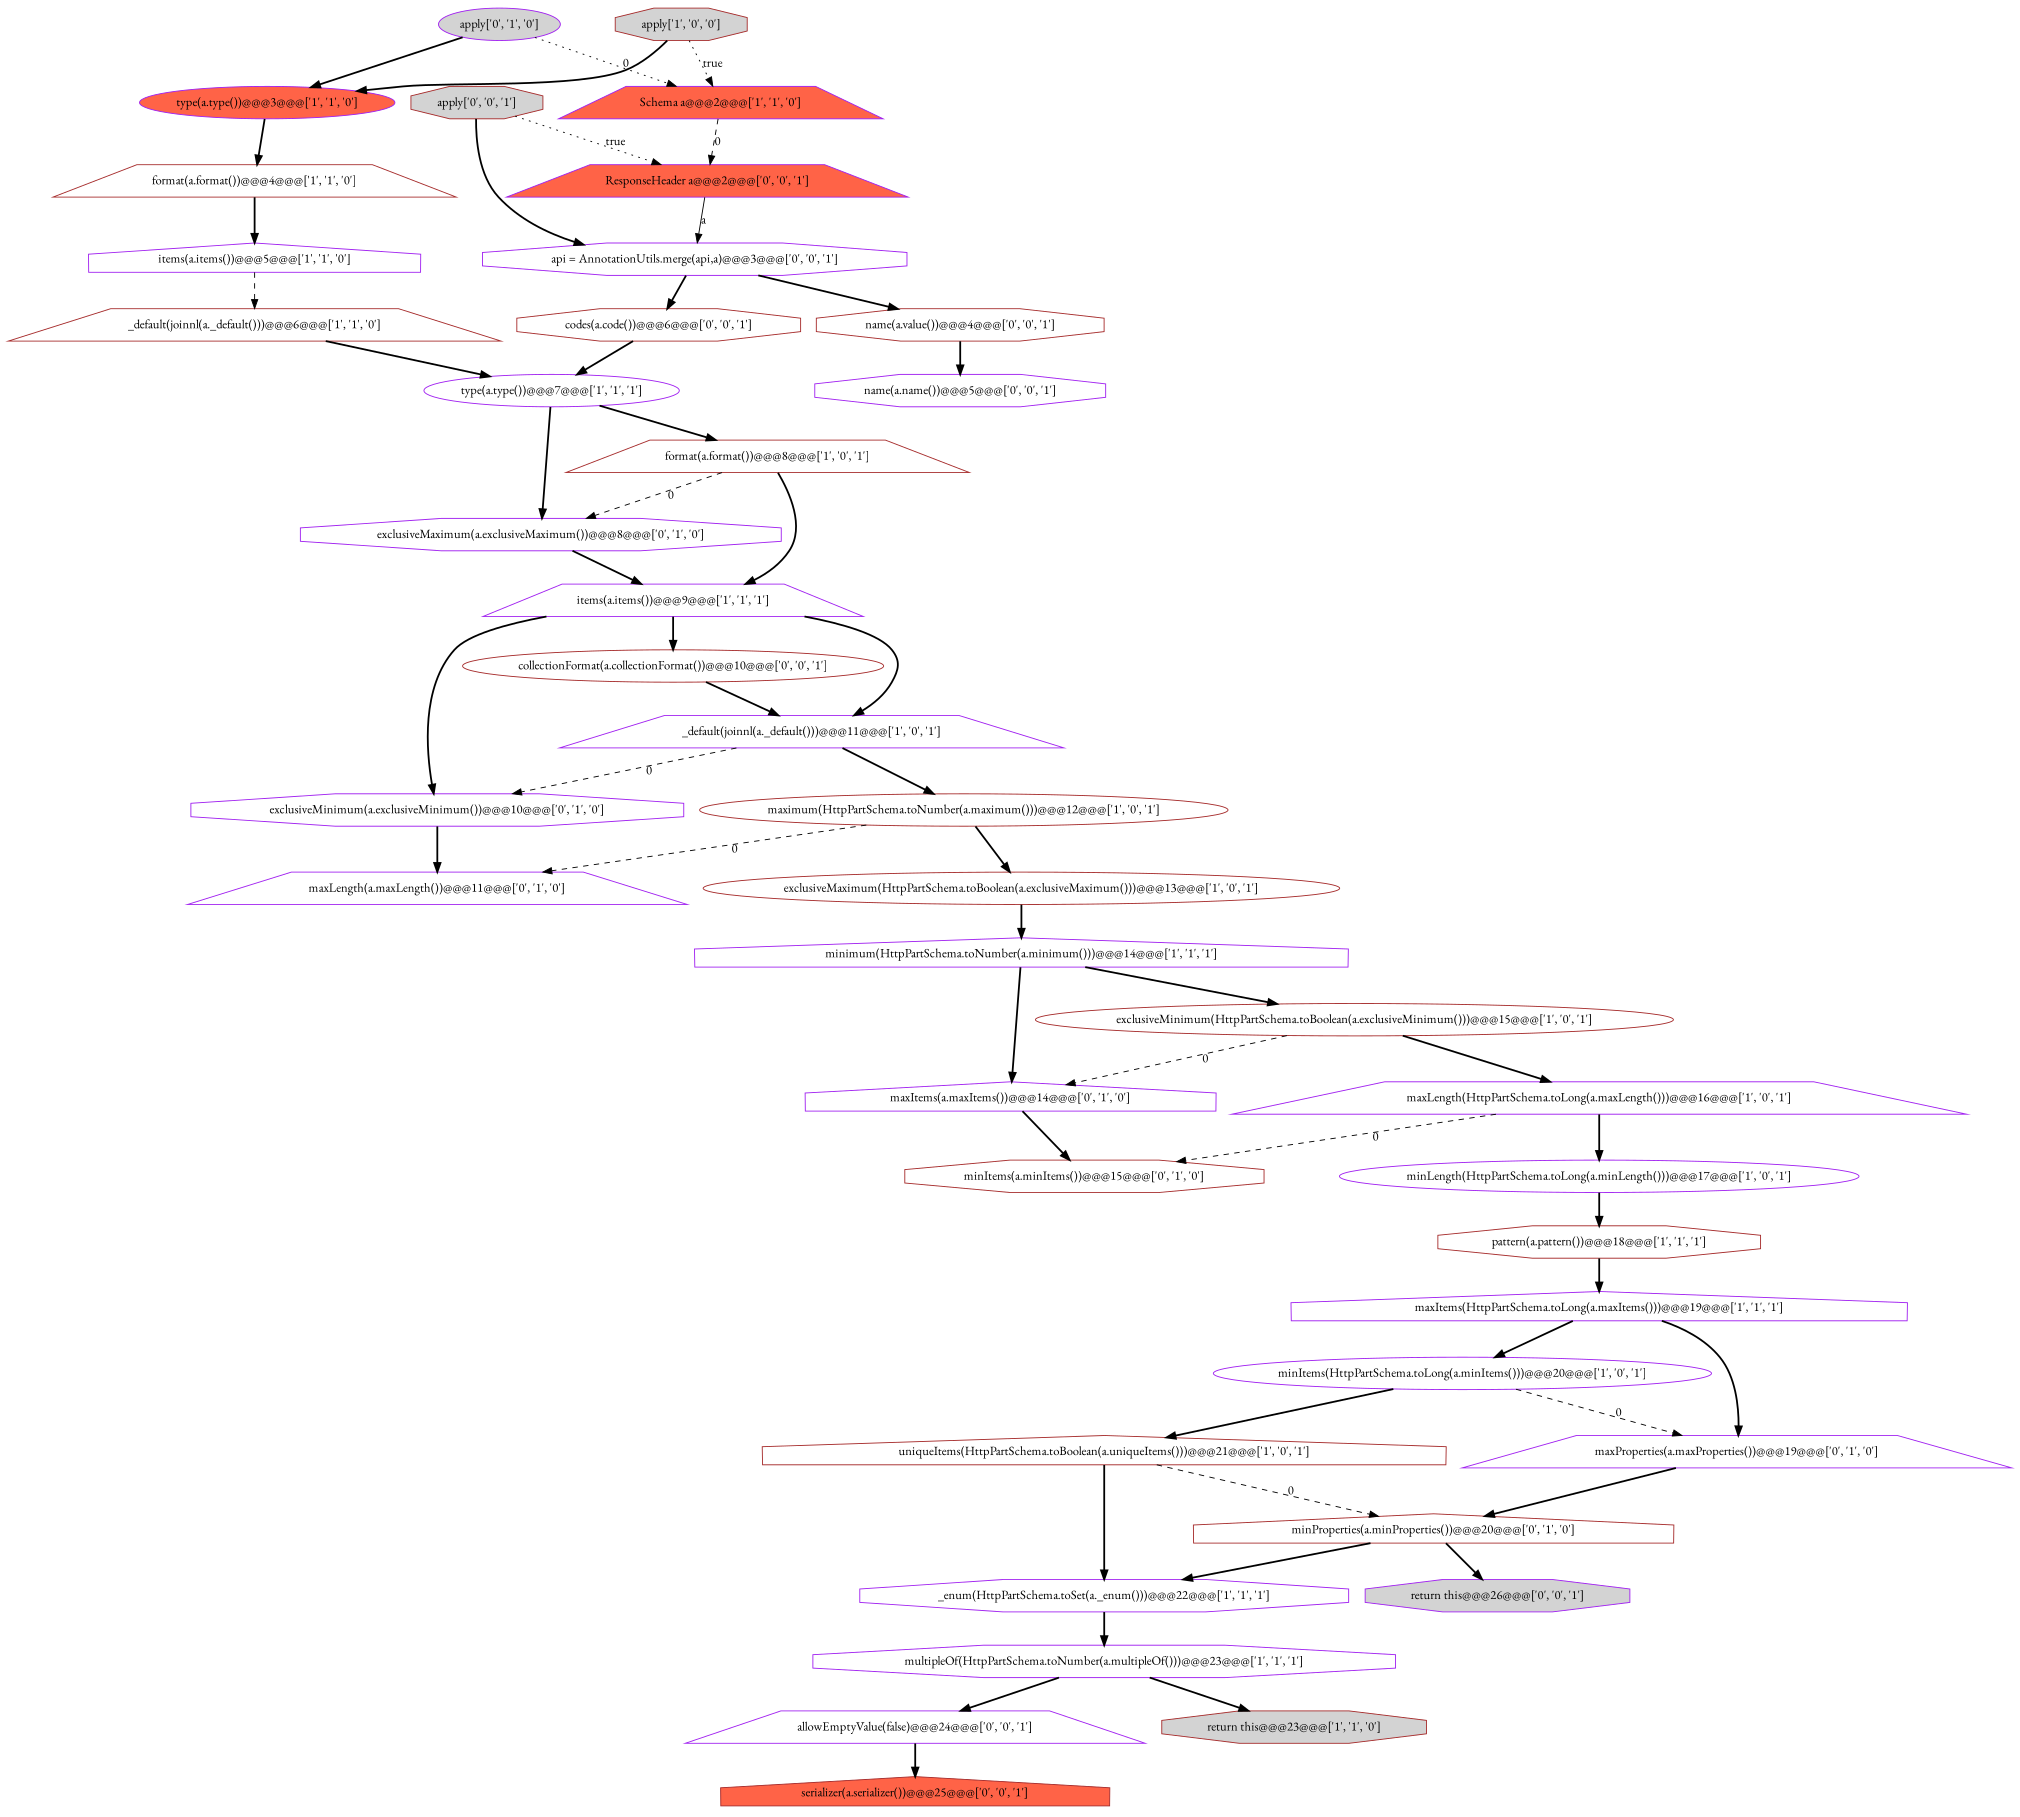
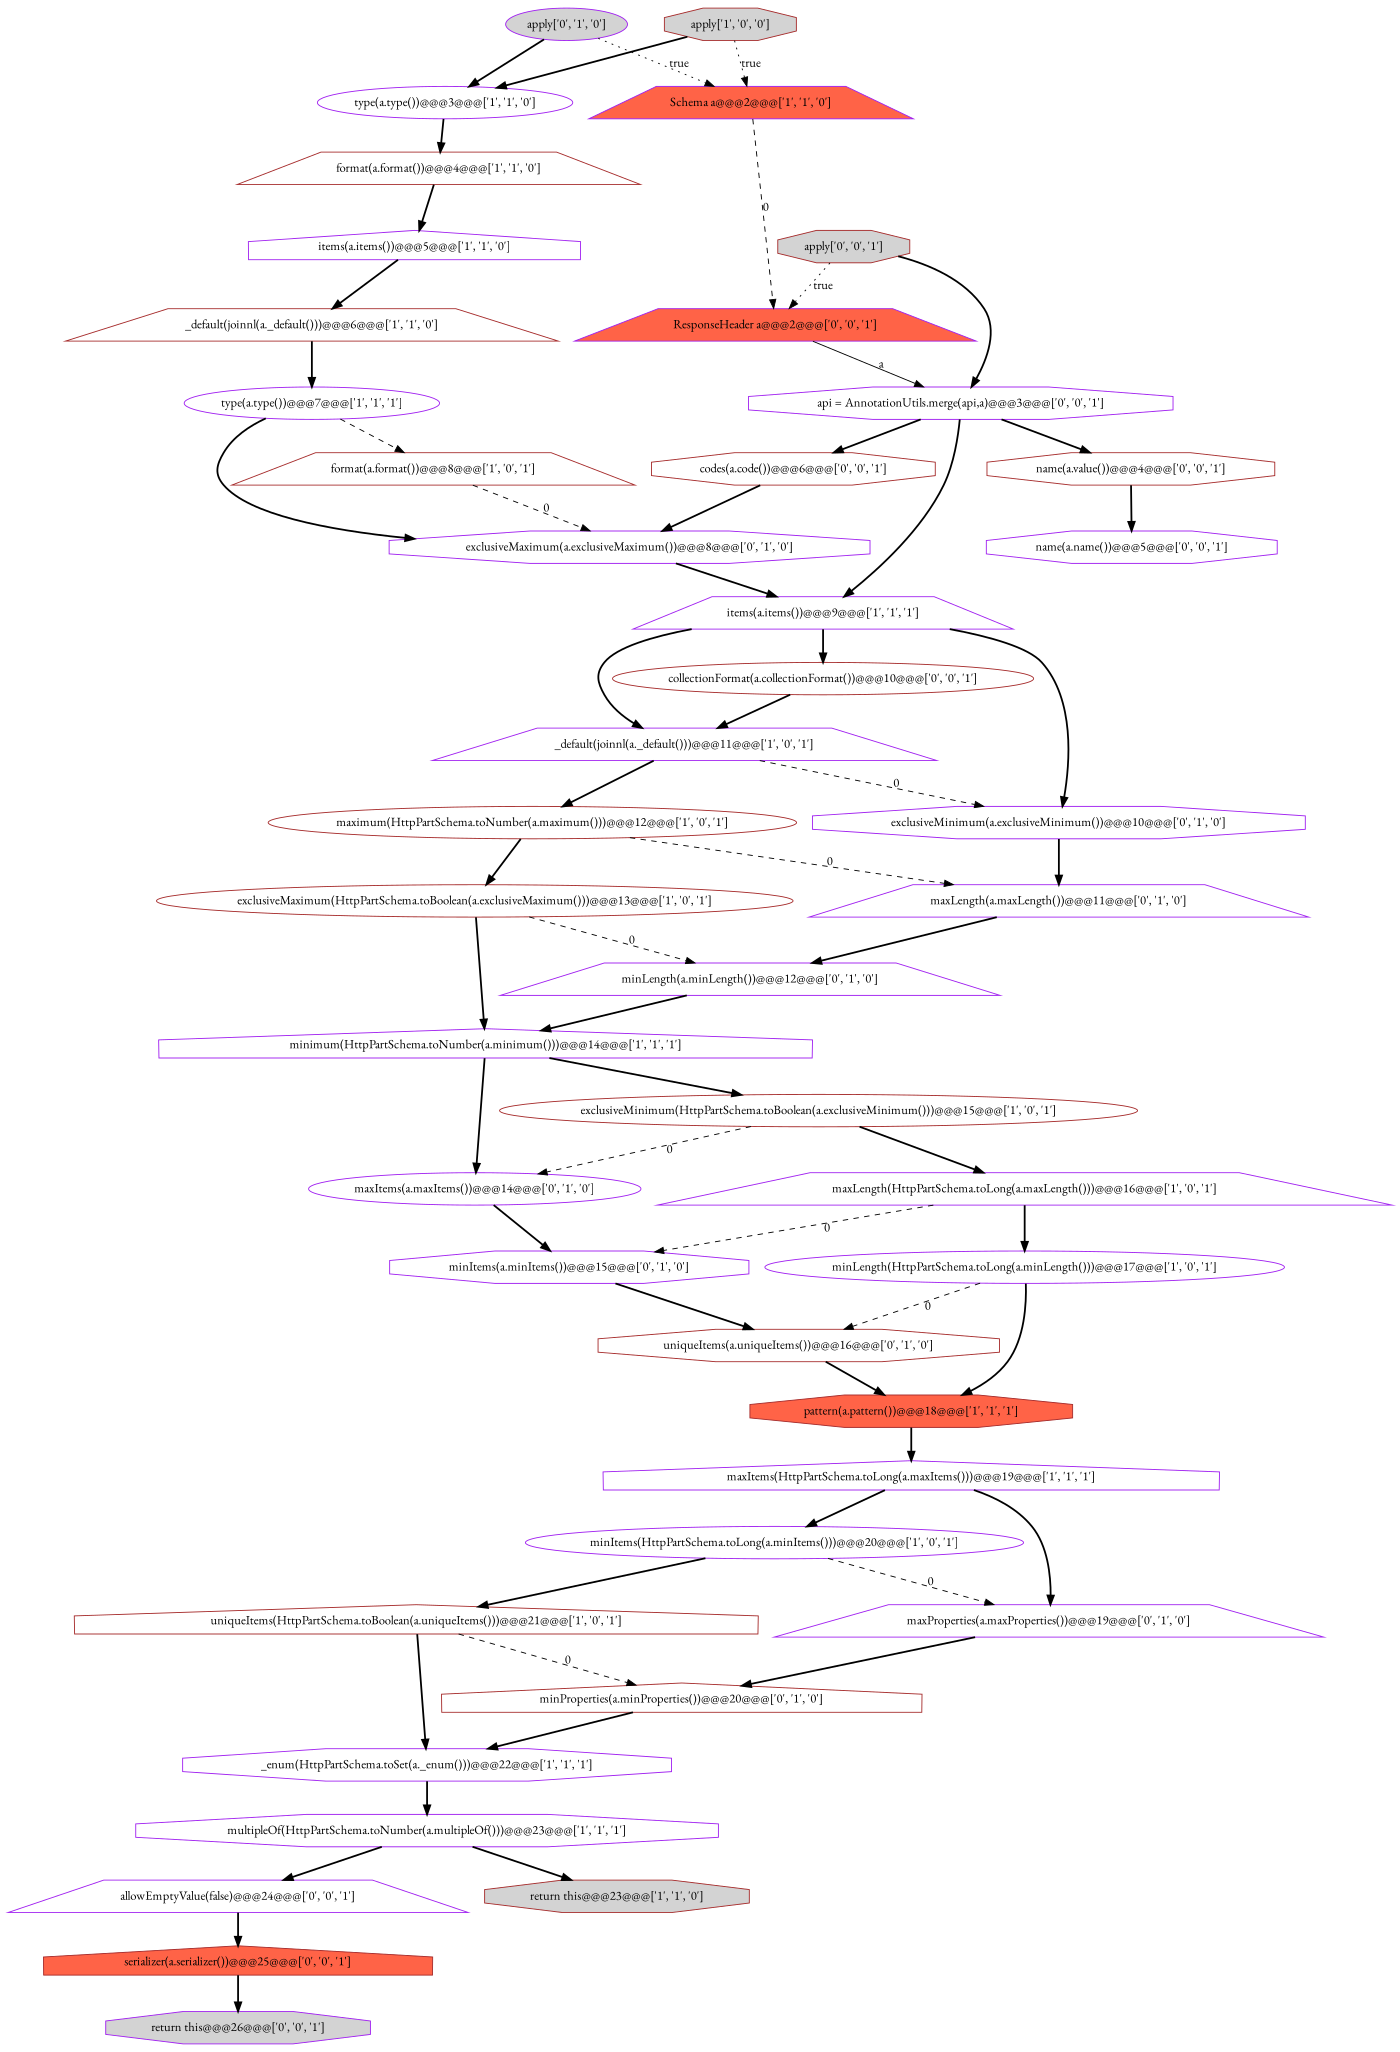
(626, 63) -> (679, 63)
(267, 103) -> (445, 103)
(255, 286) -> (369, 281)
(609, 355) -> (715, 506)
(653, 422) -> (368, 434)
(795, 534) -> (925, 516)
none -> (750, 979)
(1011, 1098) -> (475, 1189)
(1084, 1176) -> (569, 1267)
(1599, 1242) -> (911, 1411)
none -> (799, 1345)
(1461, 1558) -> (238, 1989)
